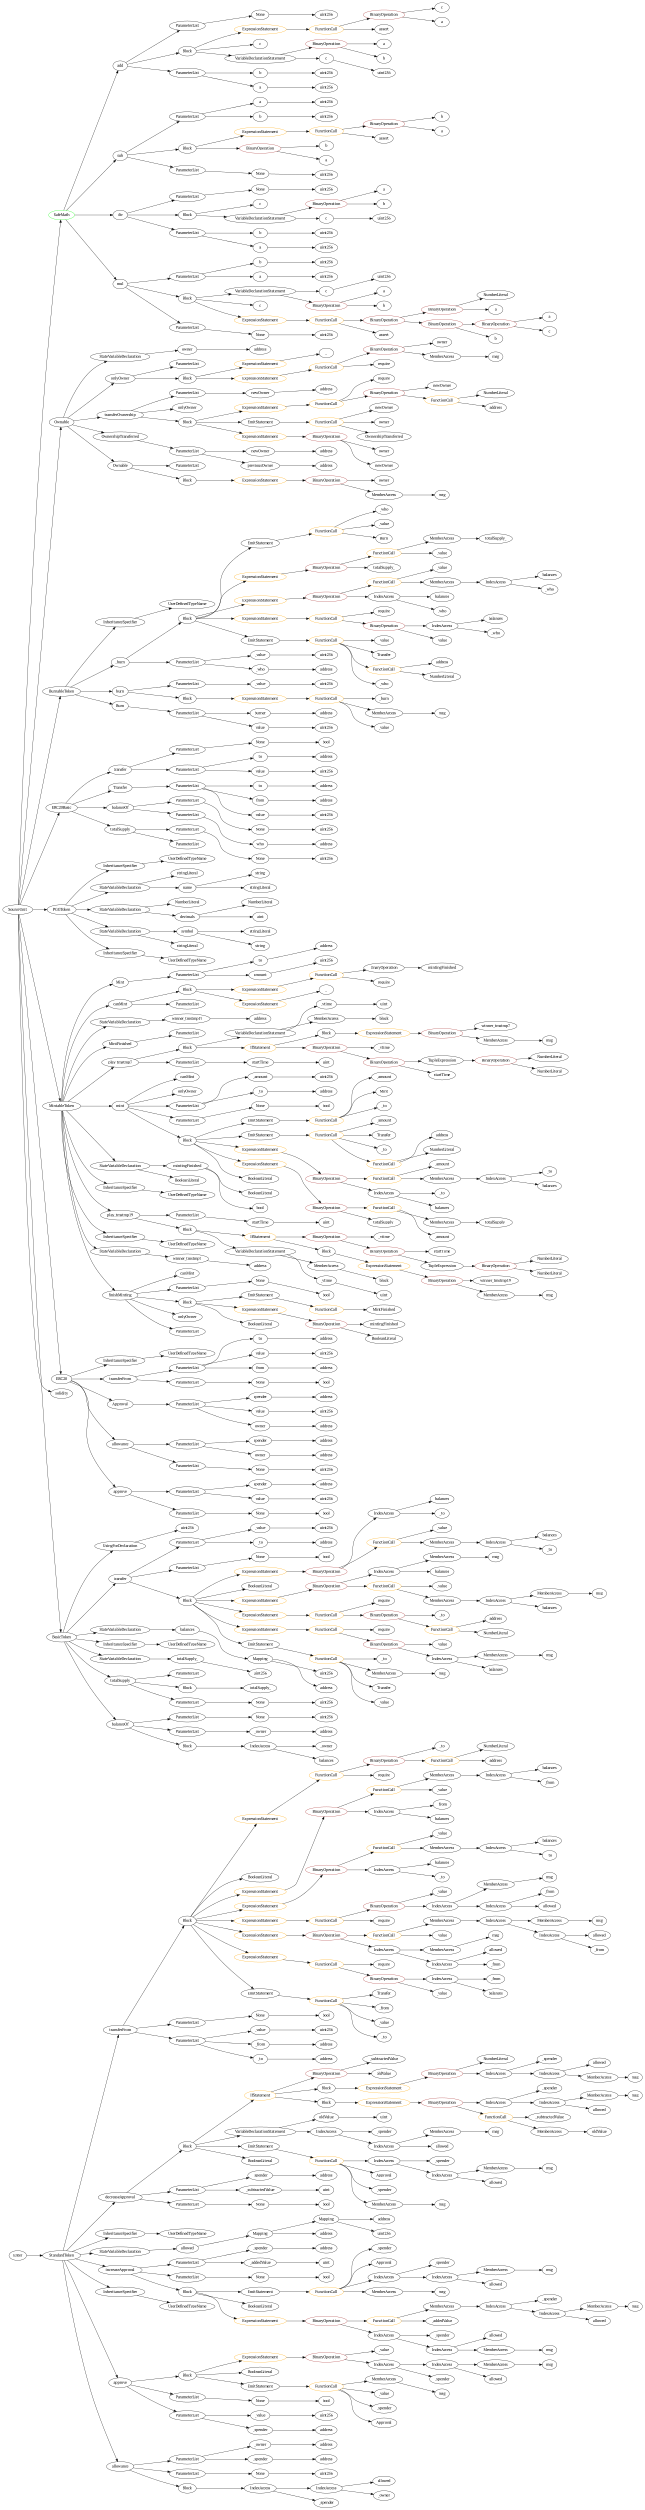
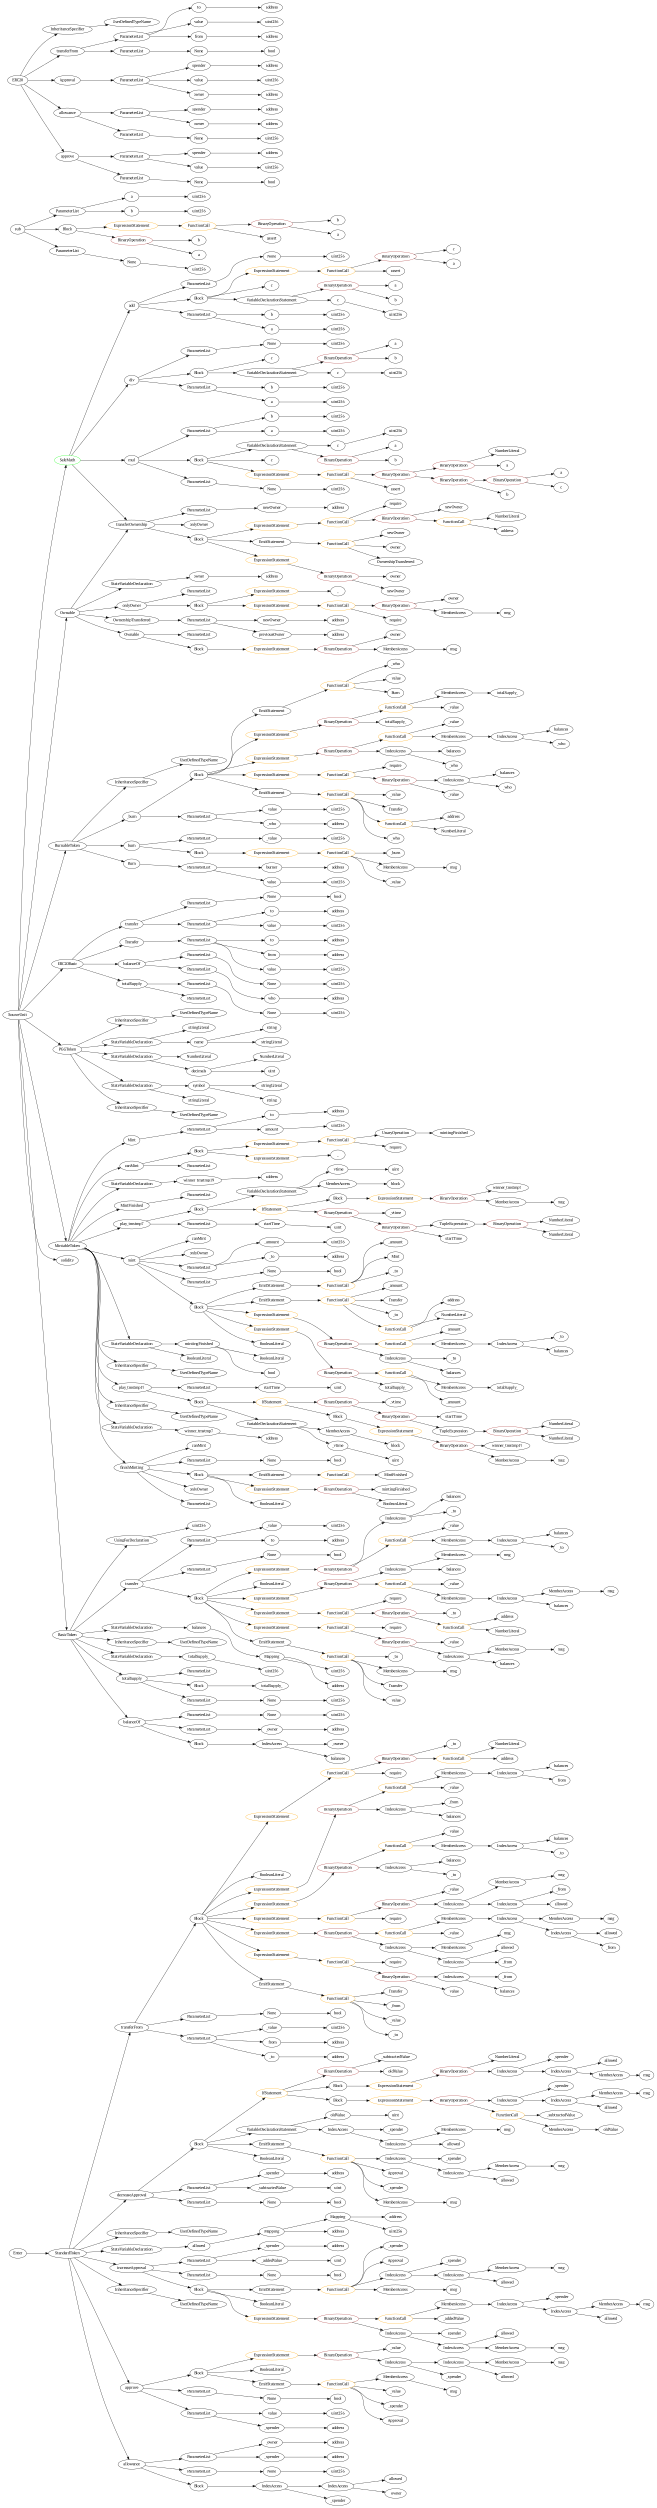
(90, 186) -> (98, 491)
(40, 1143) -> none
